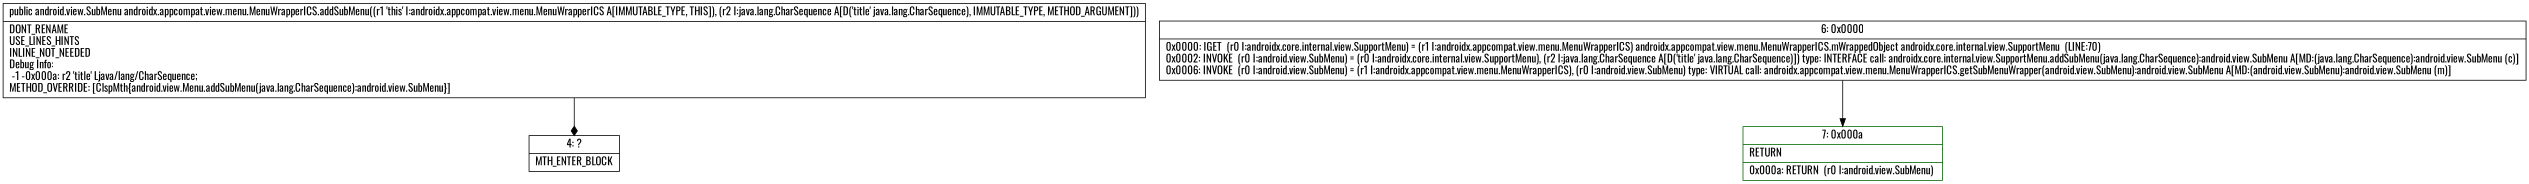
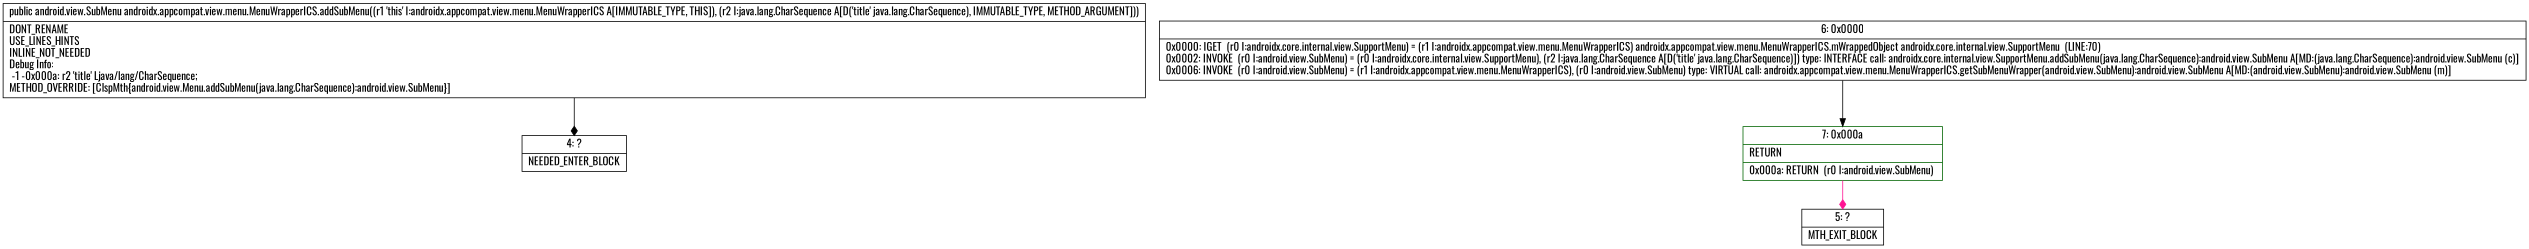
(574, 162) -> (574, 162)
none -> (1843, 227)
